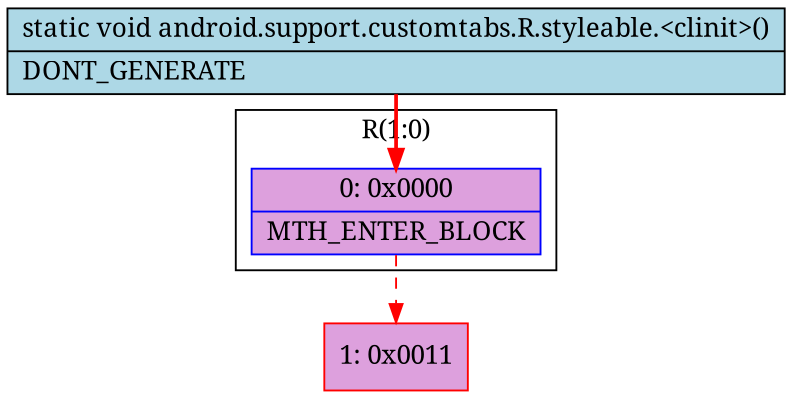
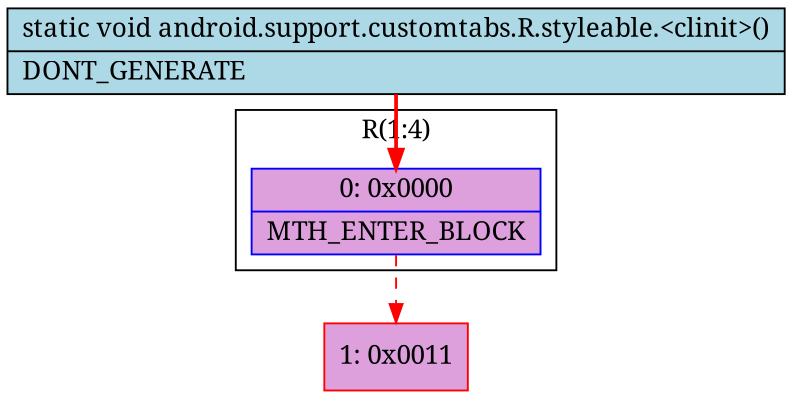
(396, 131) -> (396, 131)
